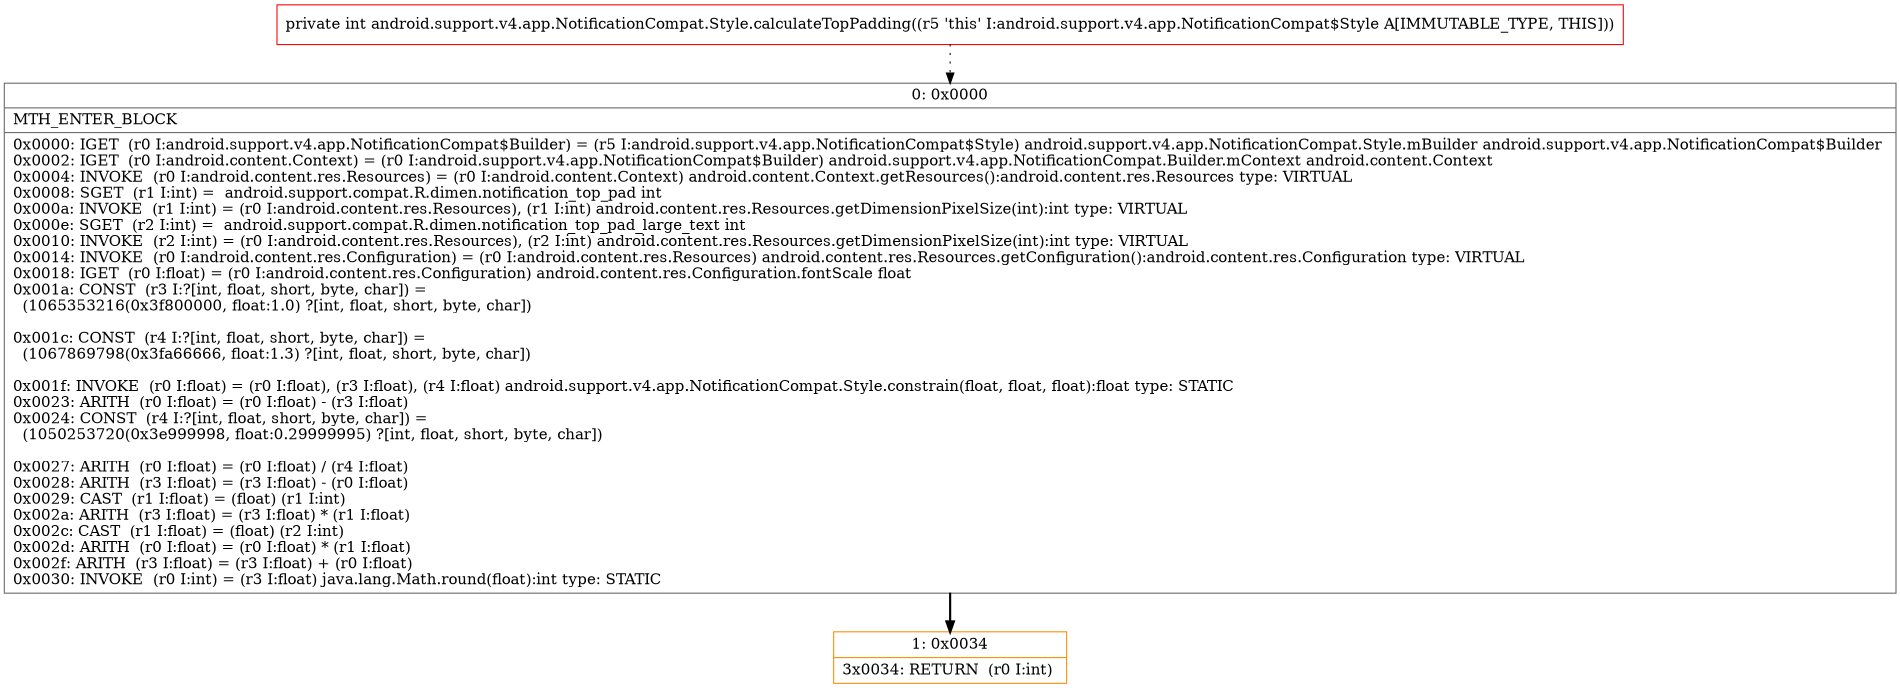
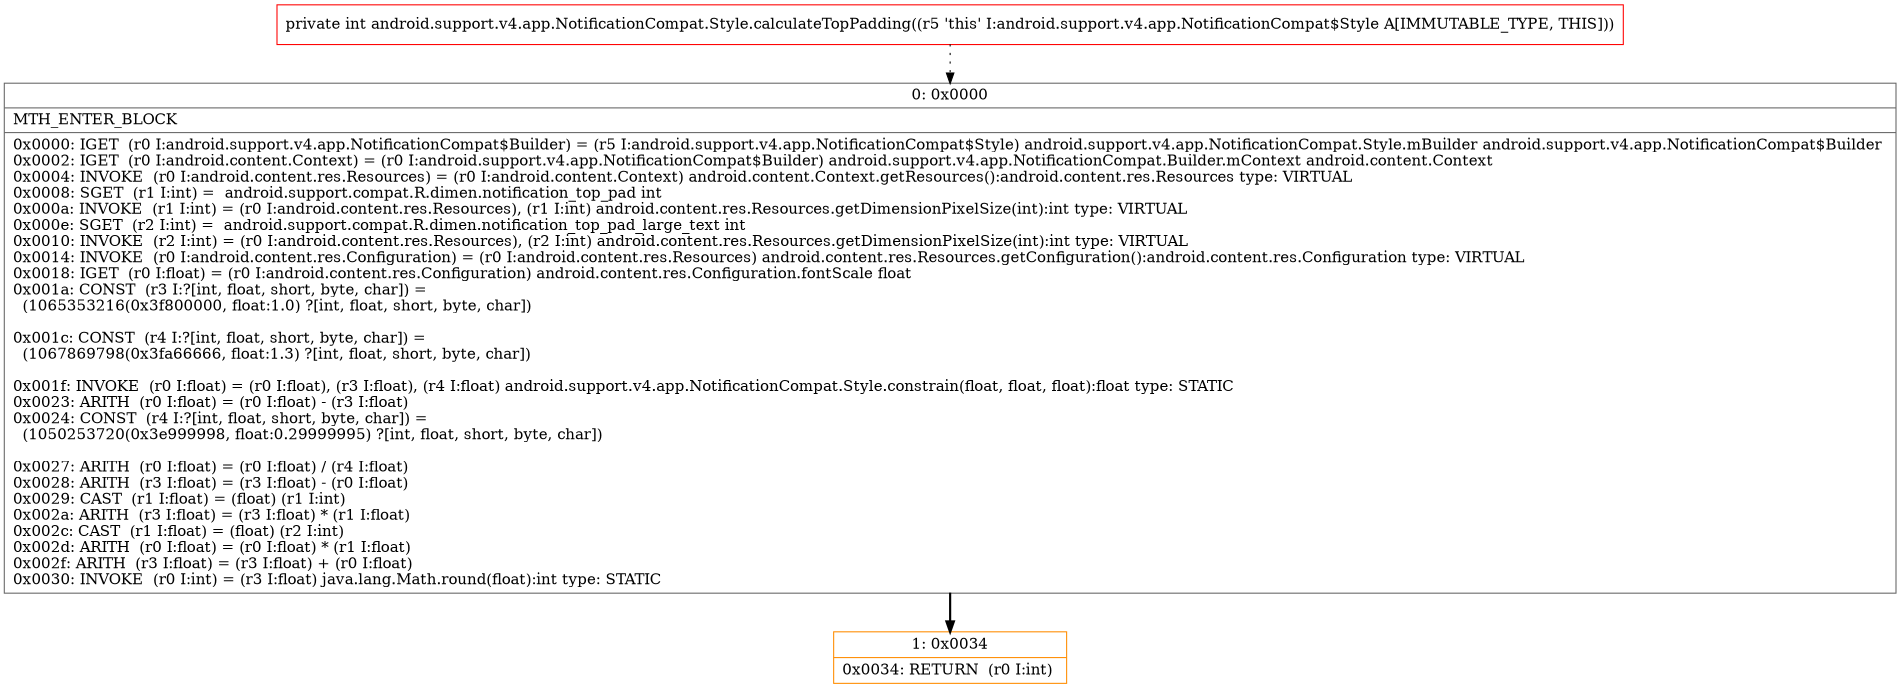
(950, 670) -> (950, 670)
